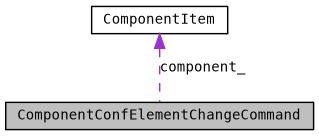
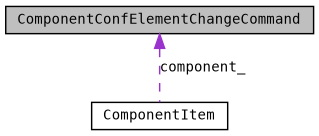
(160, 75) -> (160, 75)
